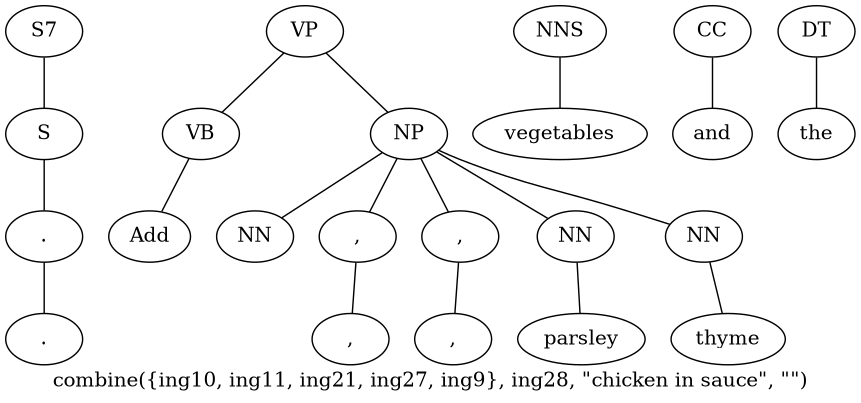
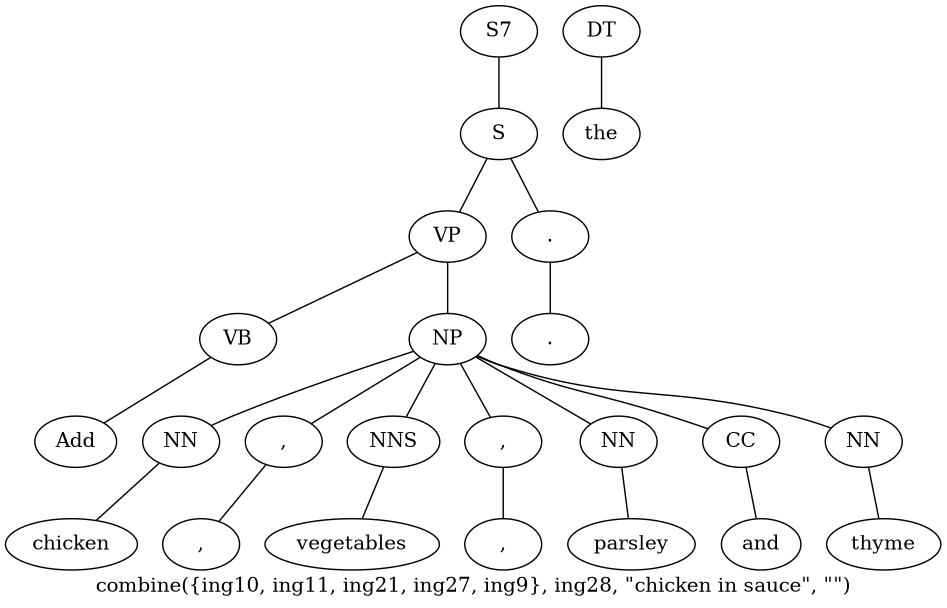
none -> (473, 185)
none -> (421, 390)
none -> (610, 399)
none -> (71, 544)
